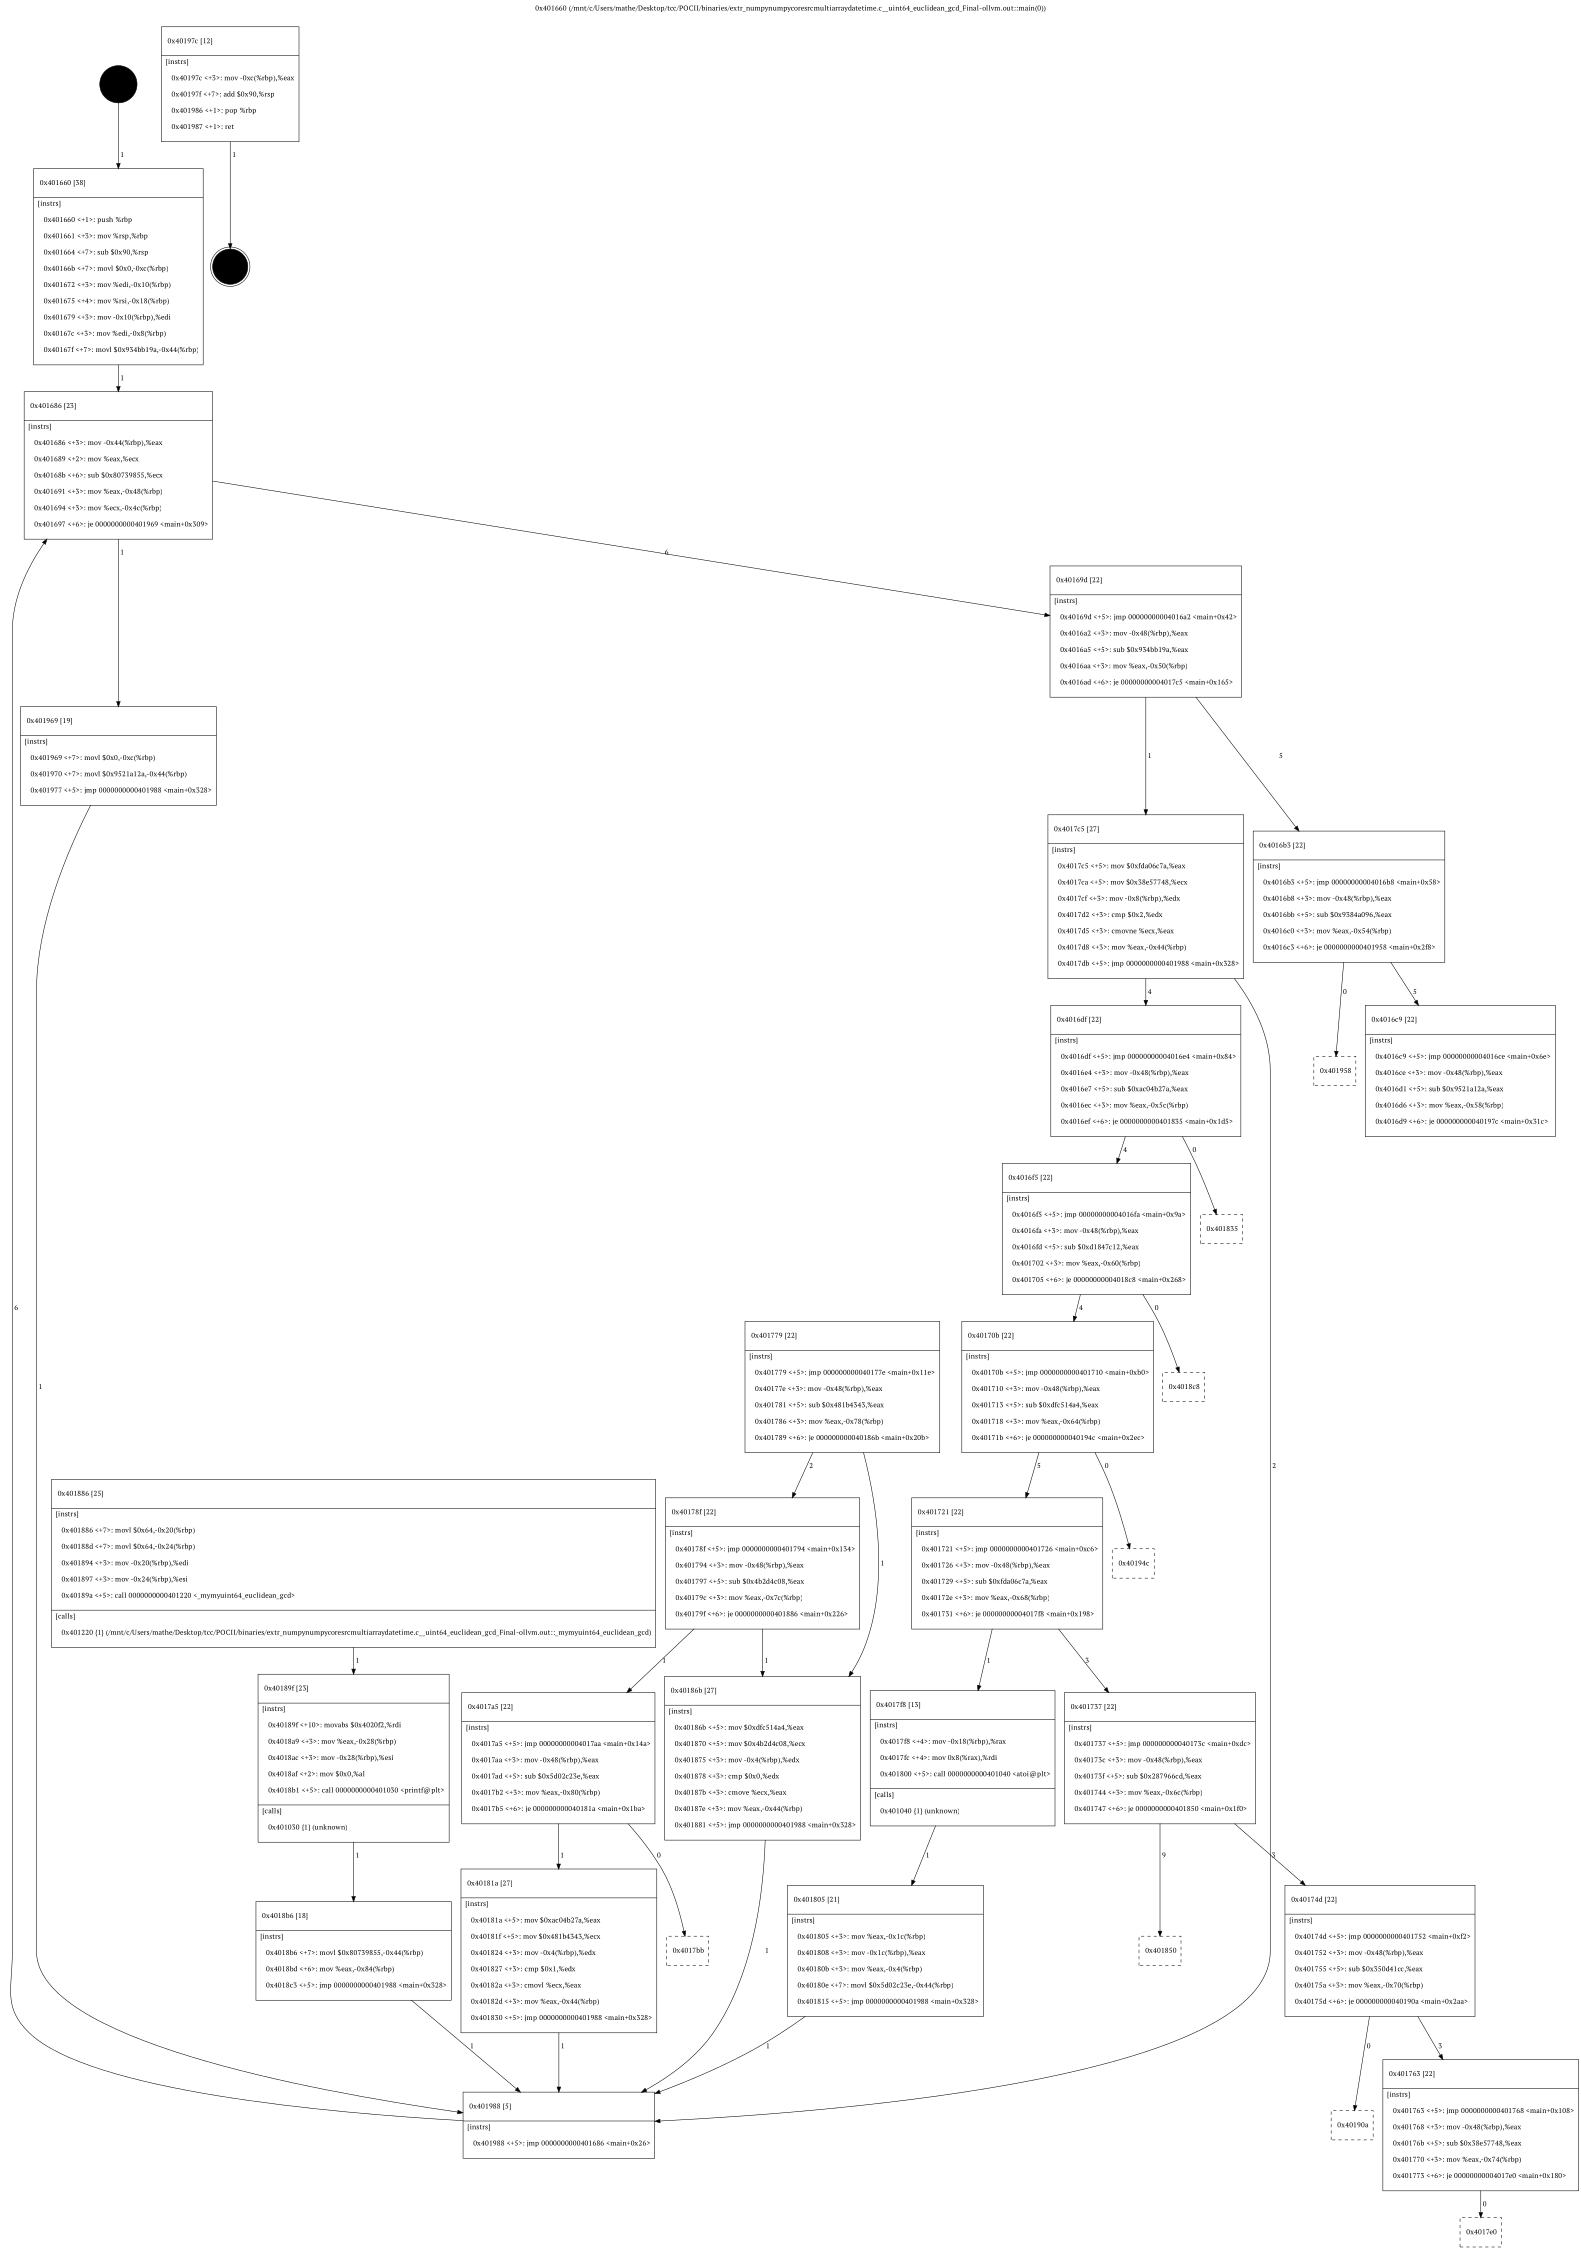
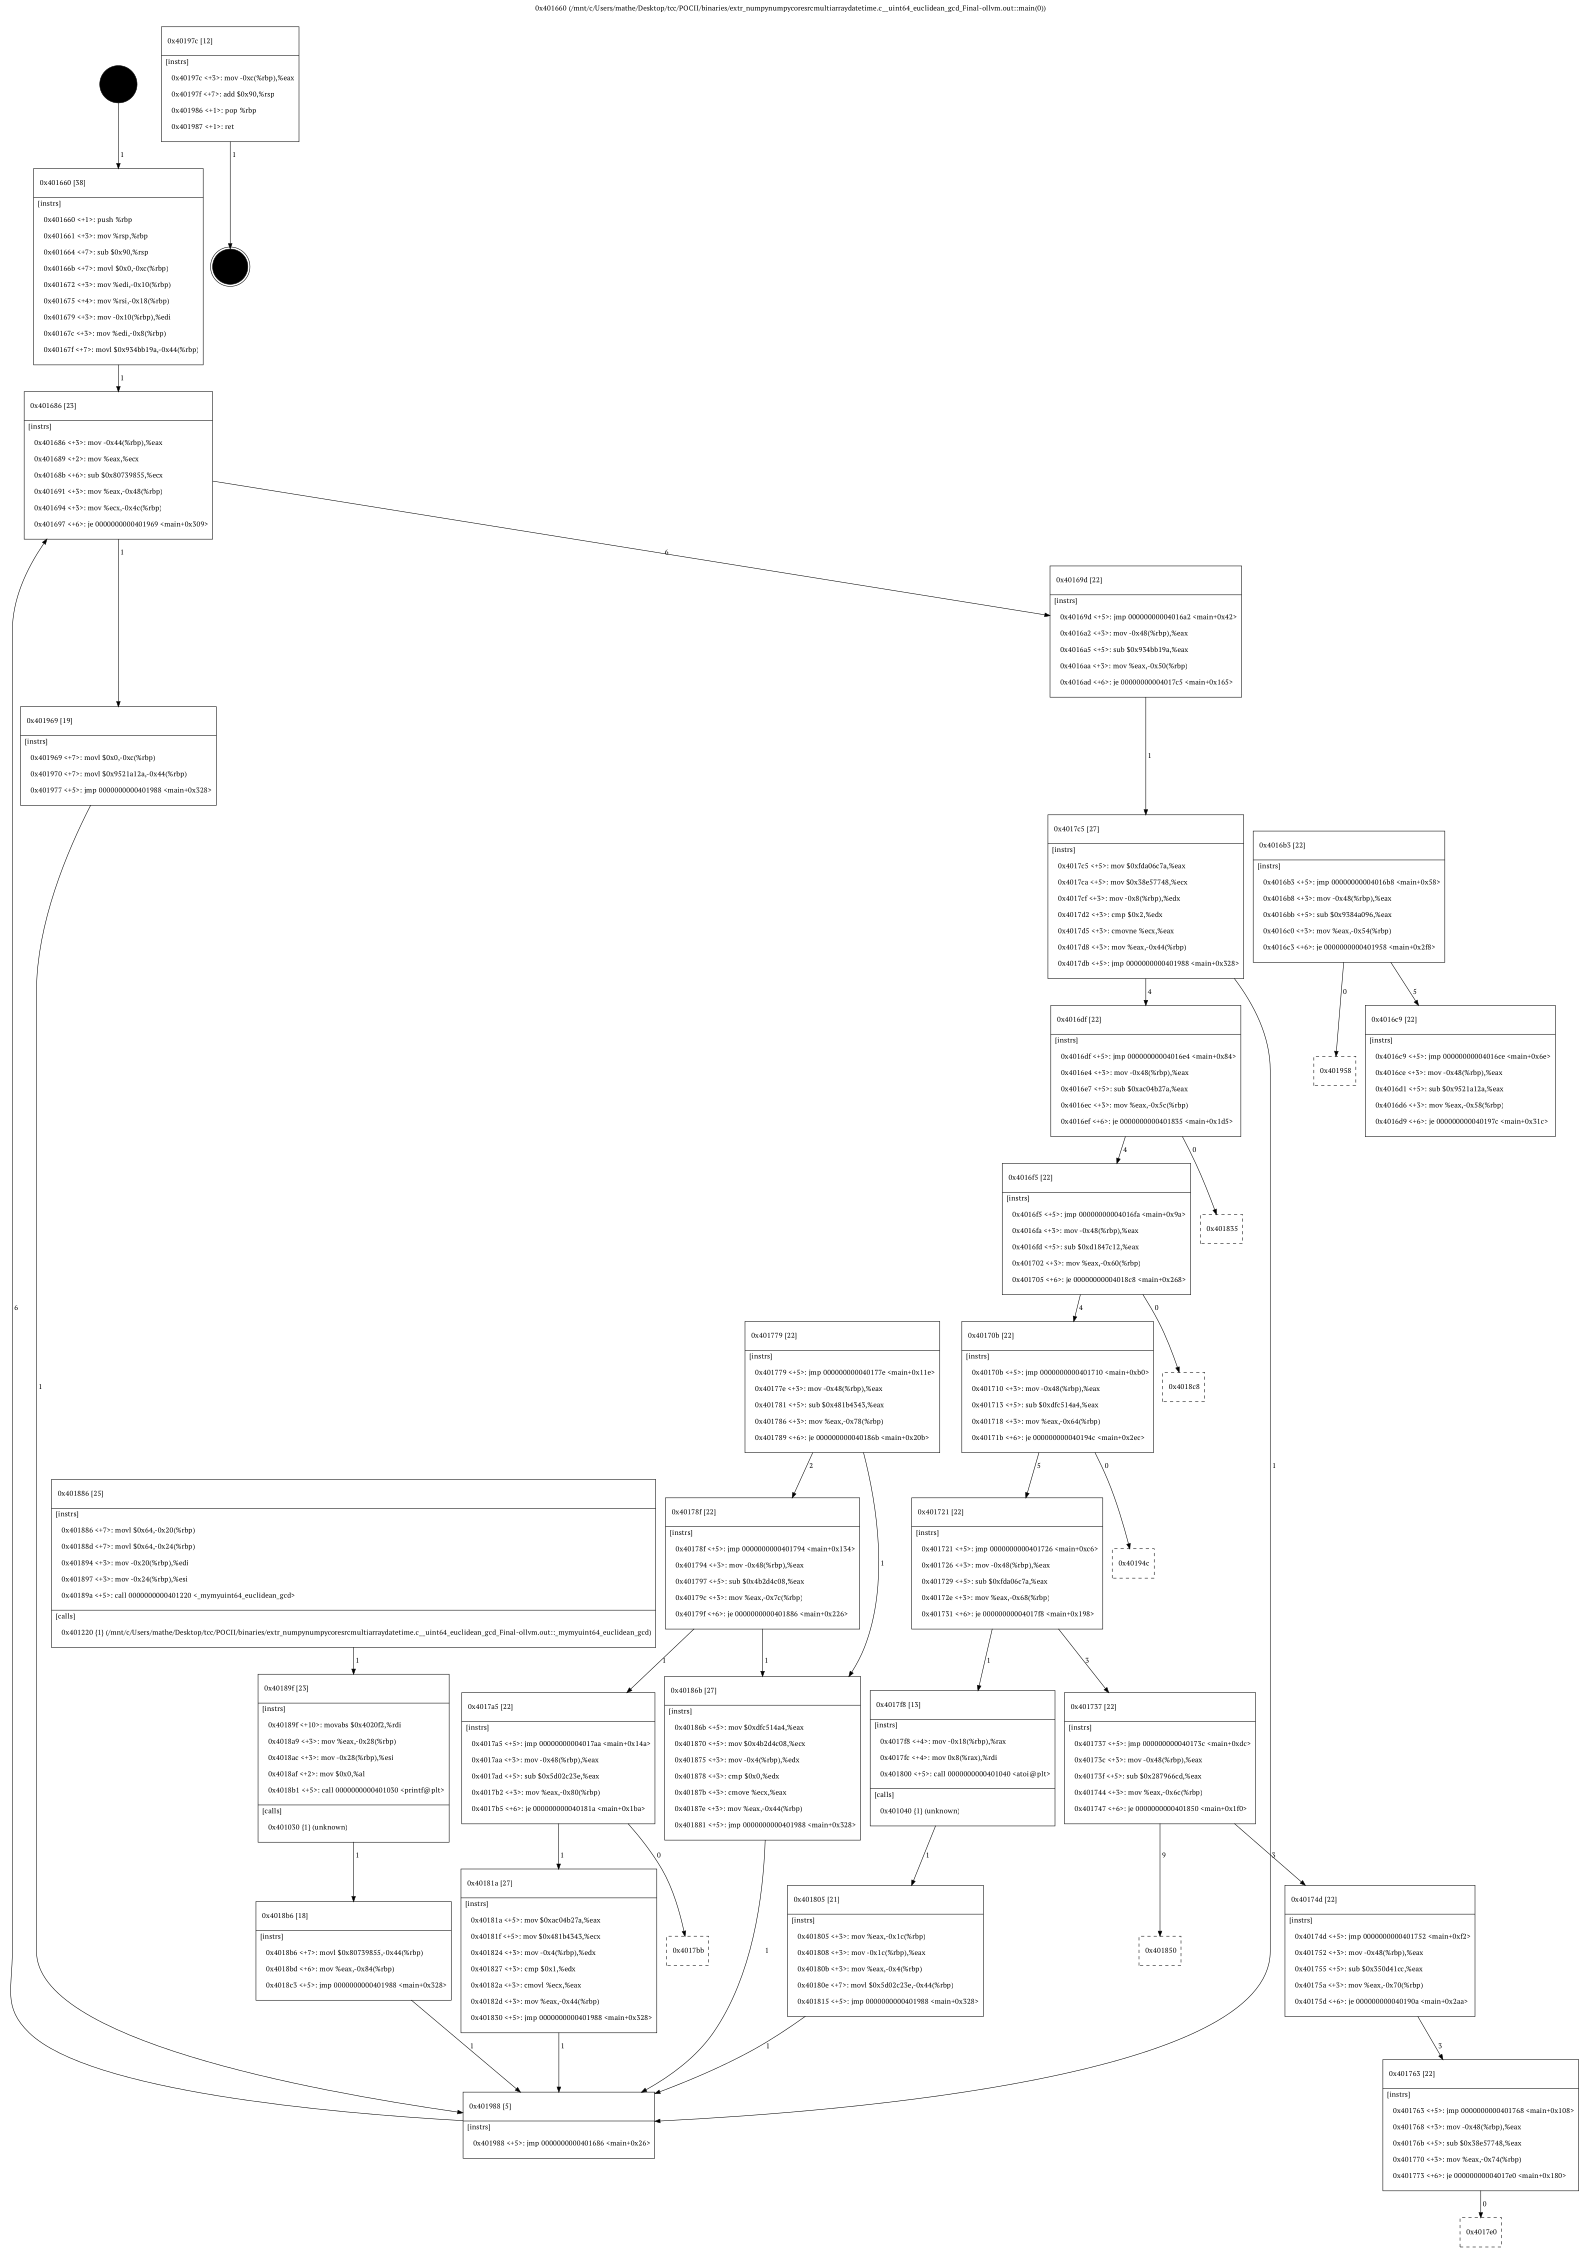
(1246, 762) -> none
(1273, 1466) -> (1273, 1466)
(1352, 2125) -> none
